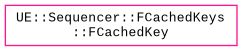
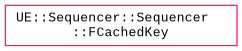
(121, 25) -> (121, 25)
